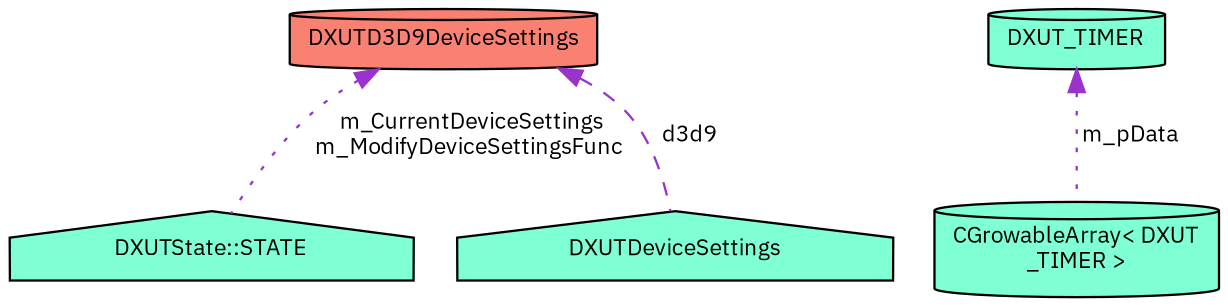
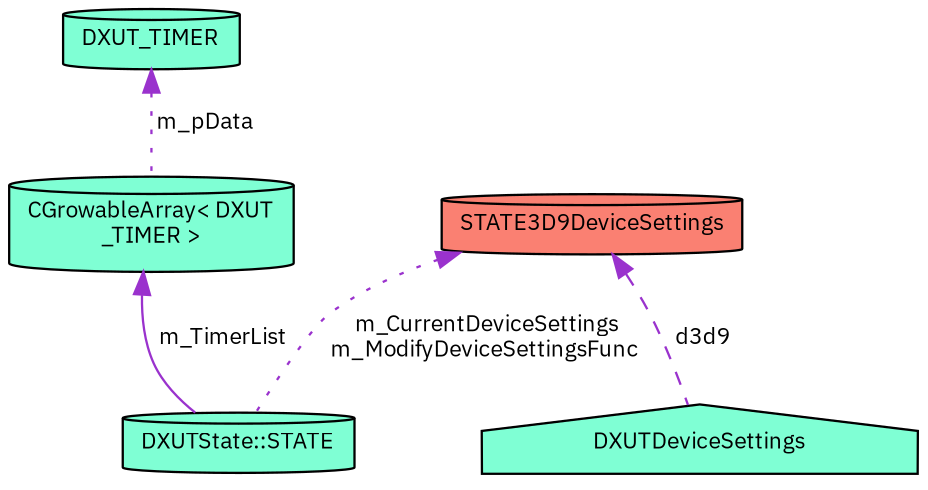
(443, 39) -> (592, 224)
(212, 250) -> (239, 443)
none -> (153, 361)
